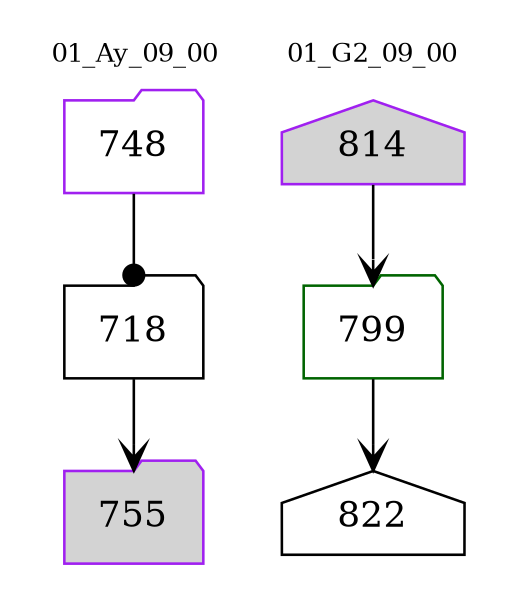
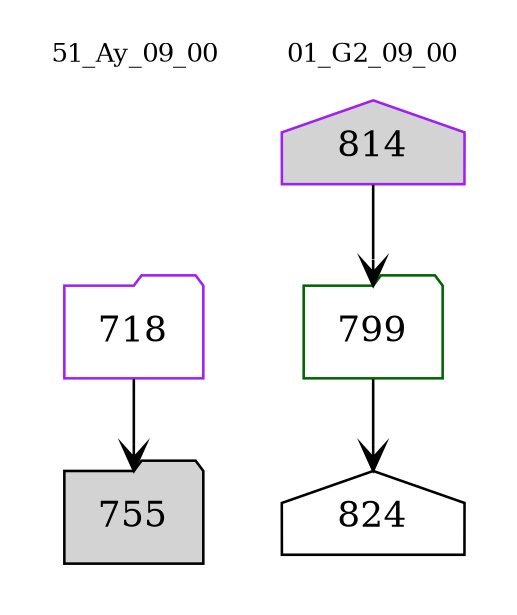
(135, 55) -> (135, 55)
(134, 147) -> none
(134, 332) -> (134, 332)
(134, 517) -> (134, 517)
(373, 517) -> (373, 517)
